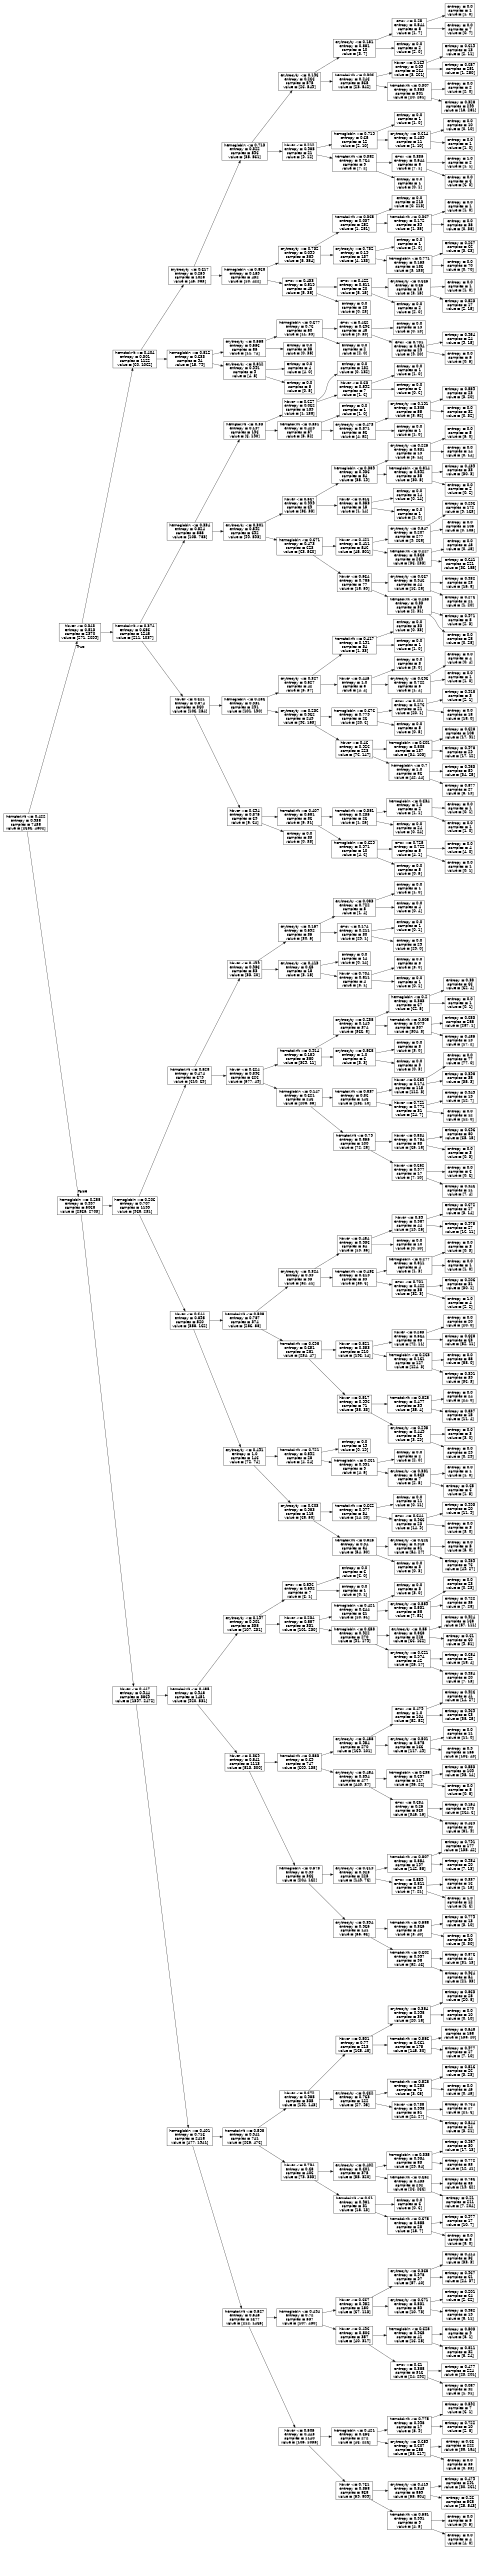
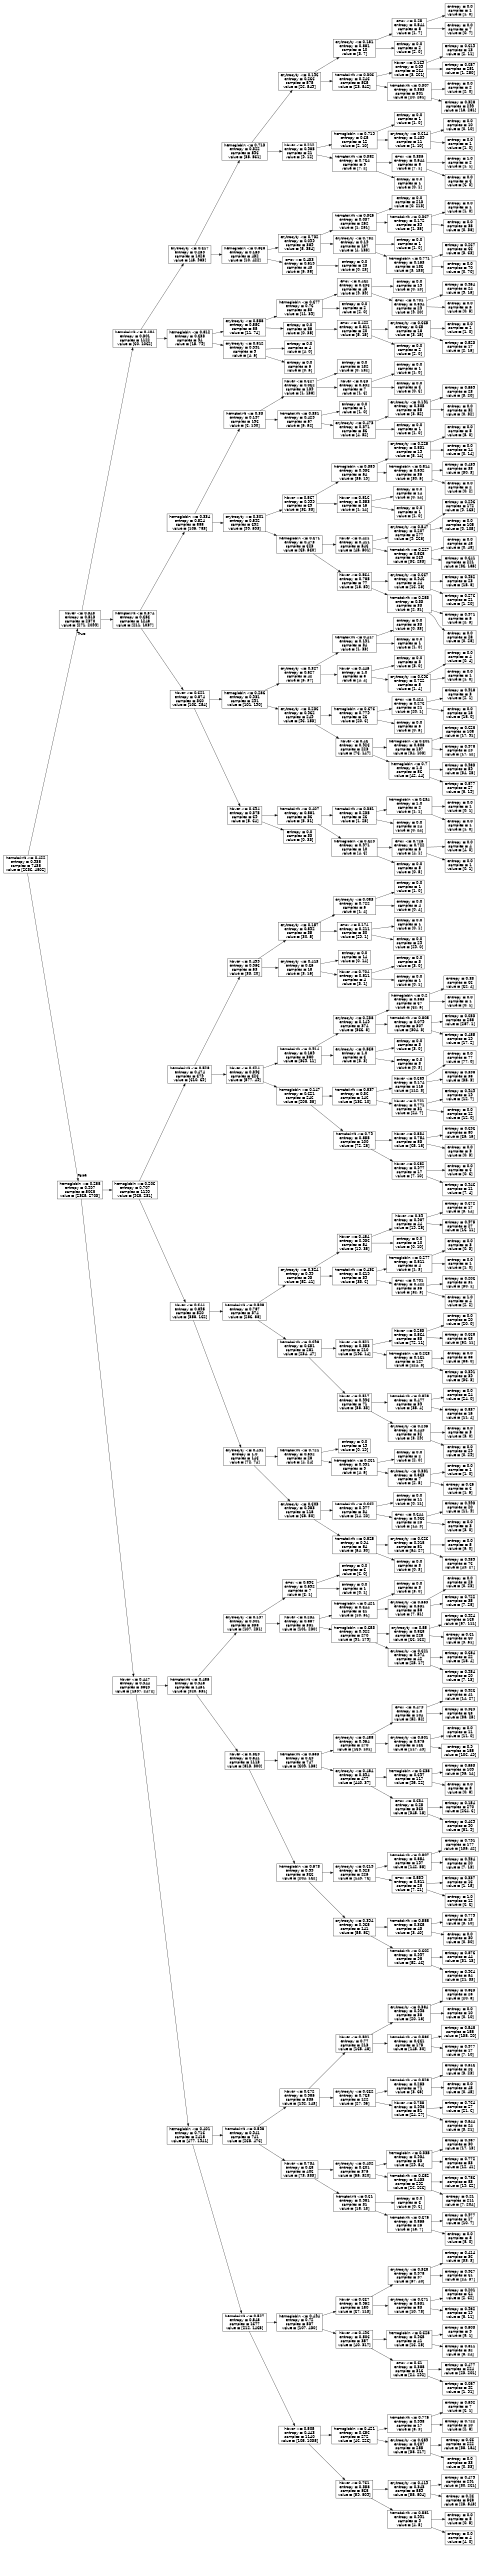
(326, 287) -> (325, 329)
